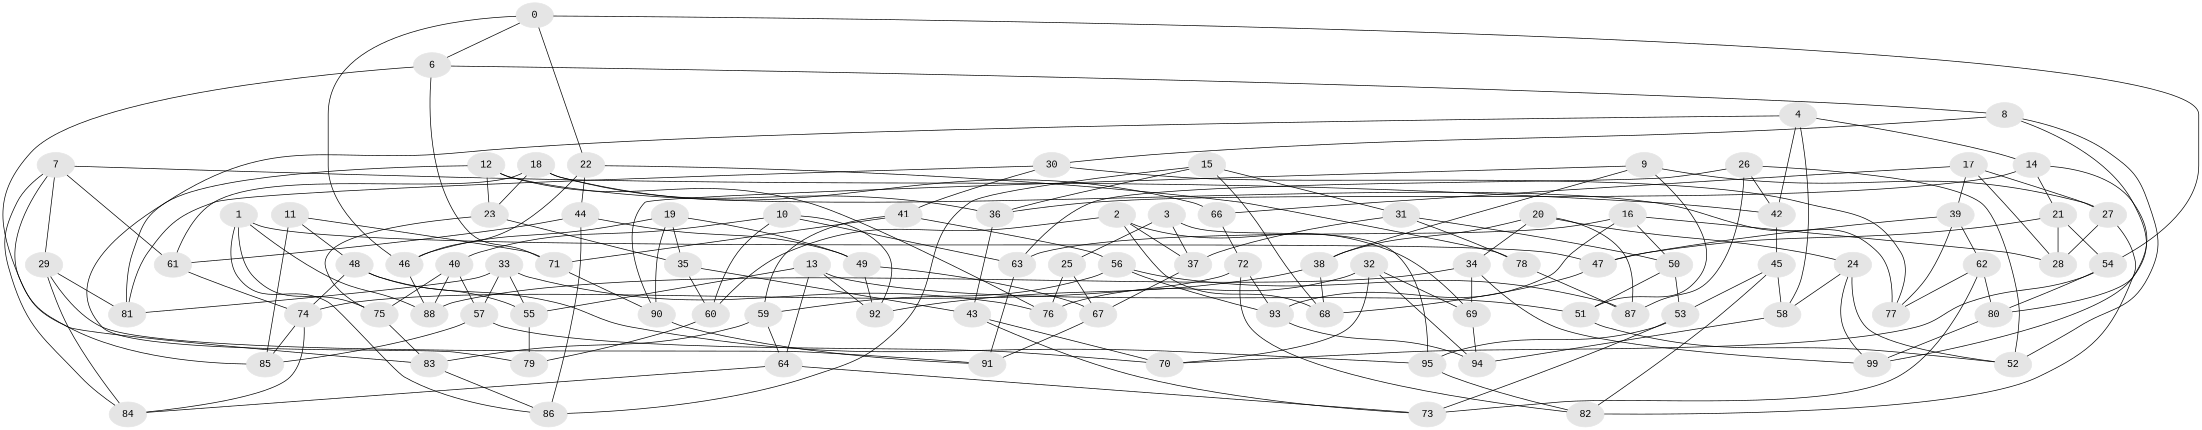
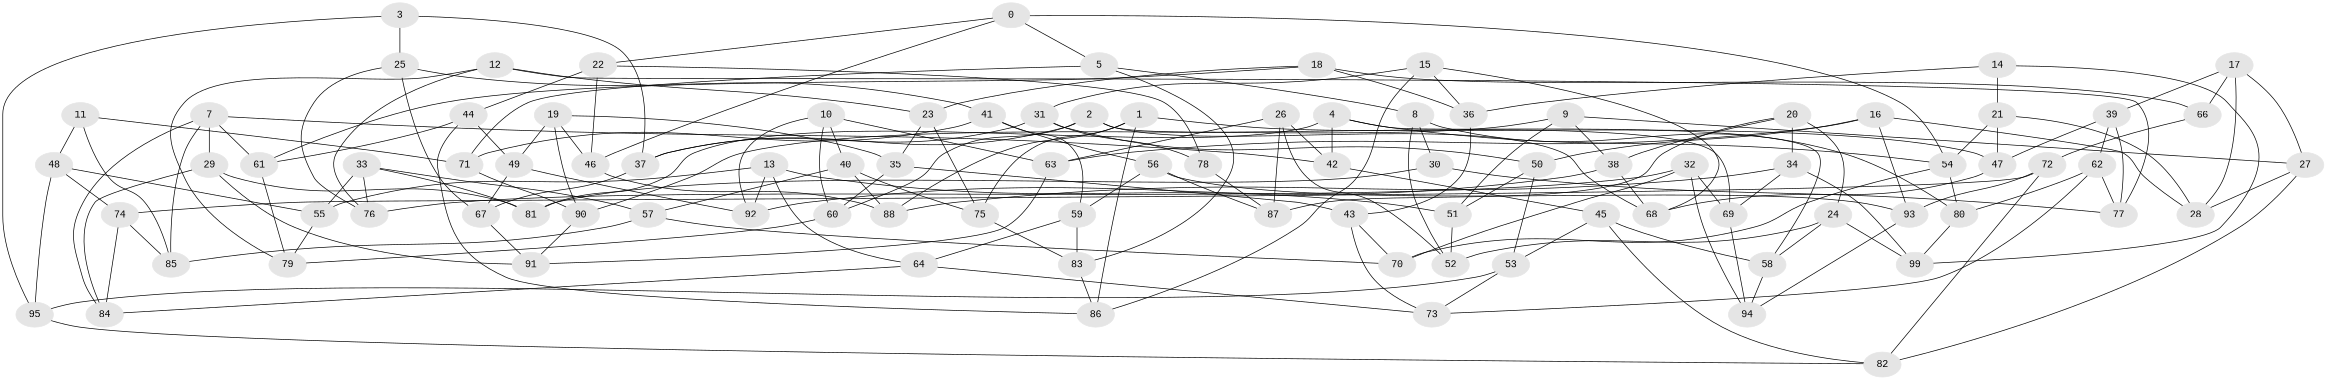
(432, 65) -> (1099, 65)
(1916, 136) -> (1726, 146)
(965, 191) -> (570, 85)
(238, 291) -> (272, 211)
